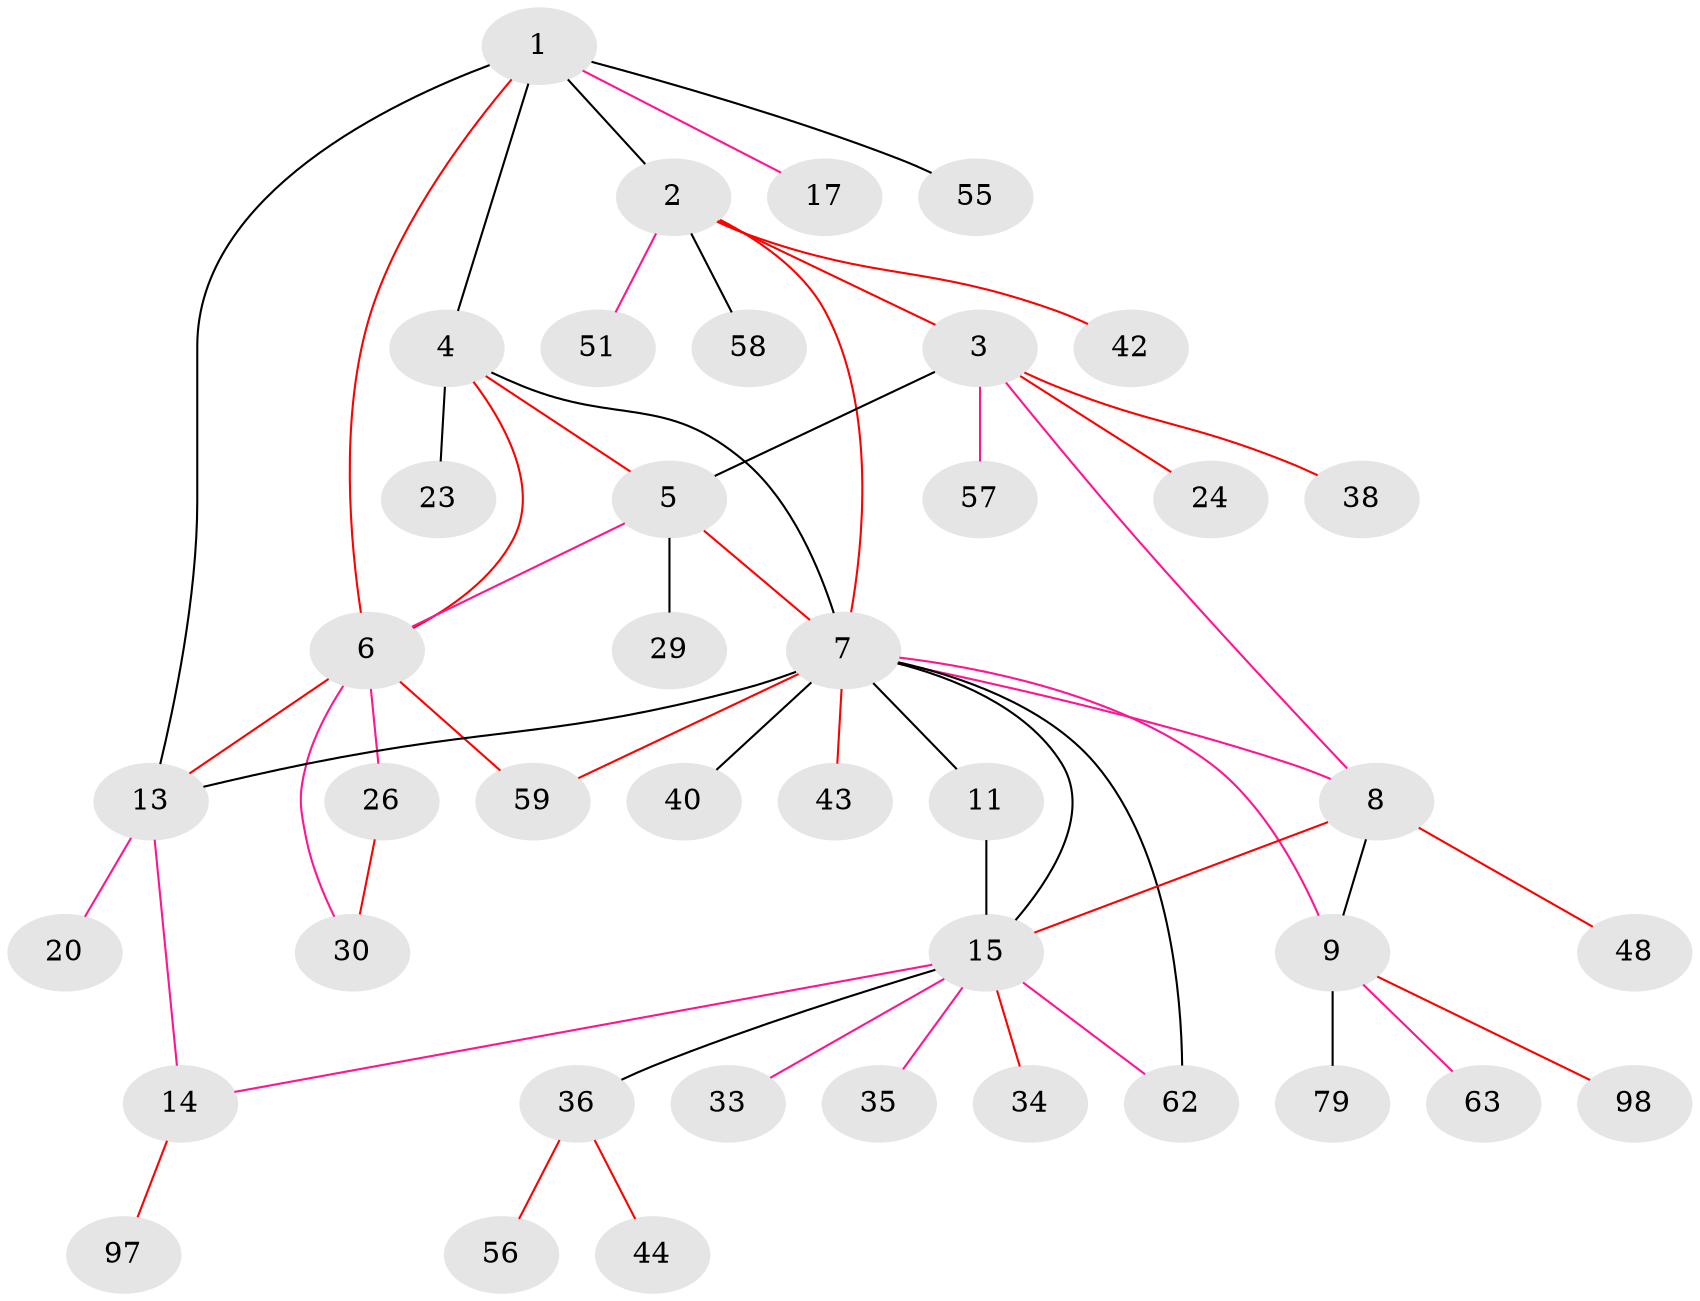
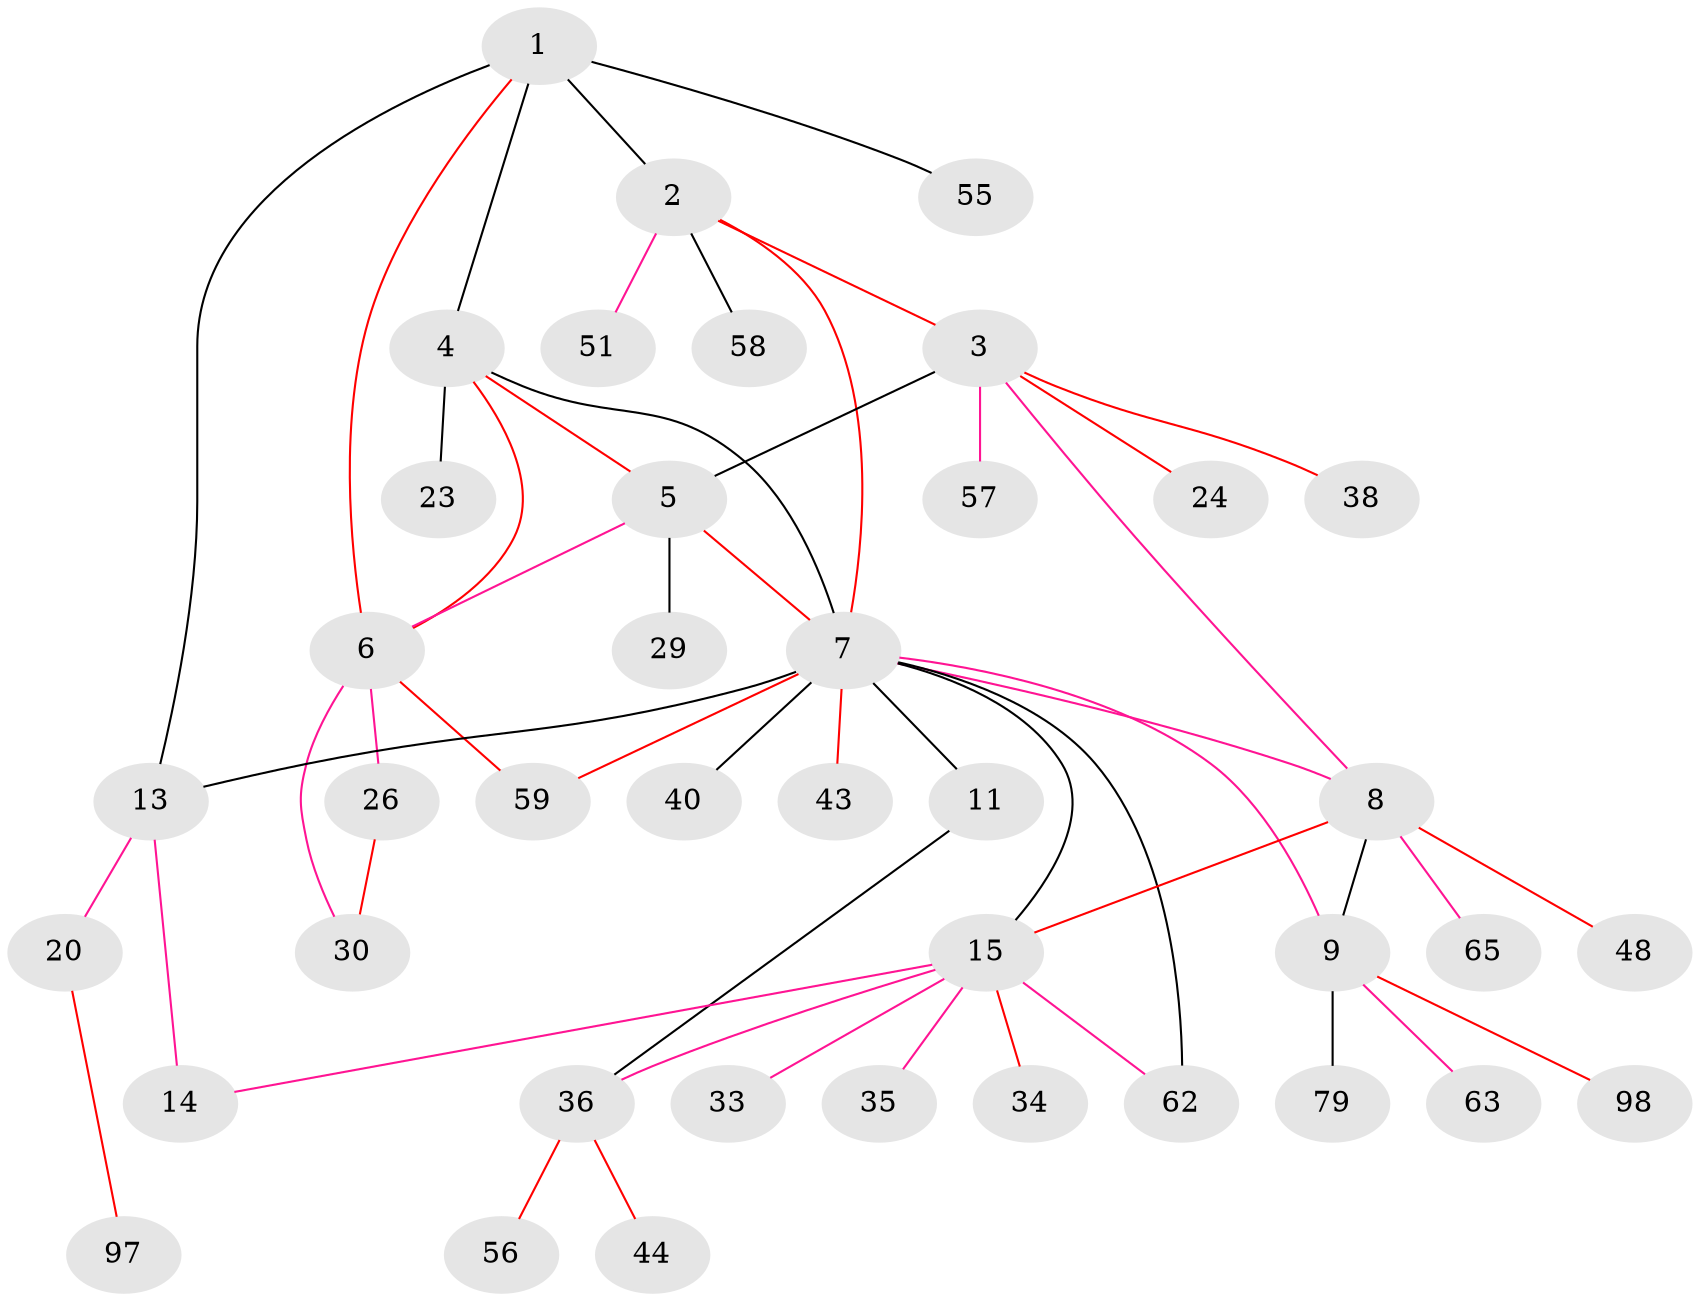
(825, 197) -> none
(1131, 348) -> none
(259, 726) -> none
(986, 877) -> (782, 953)
none -> (1484, 953)
(777, 1020) -> (777, 1020)
(152, 1179) -> (94, 1104)
